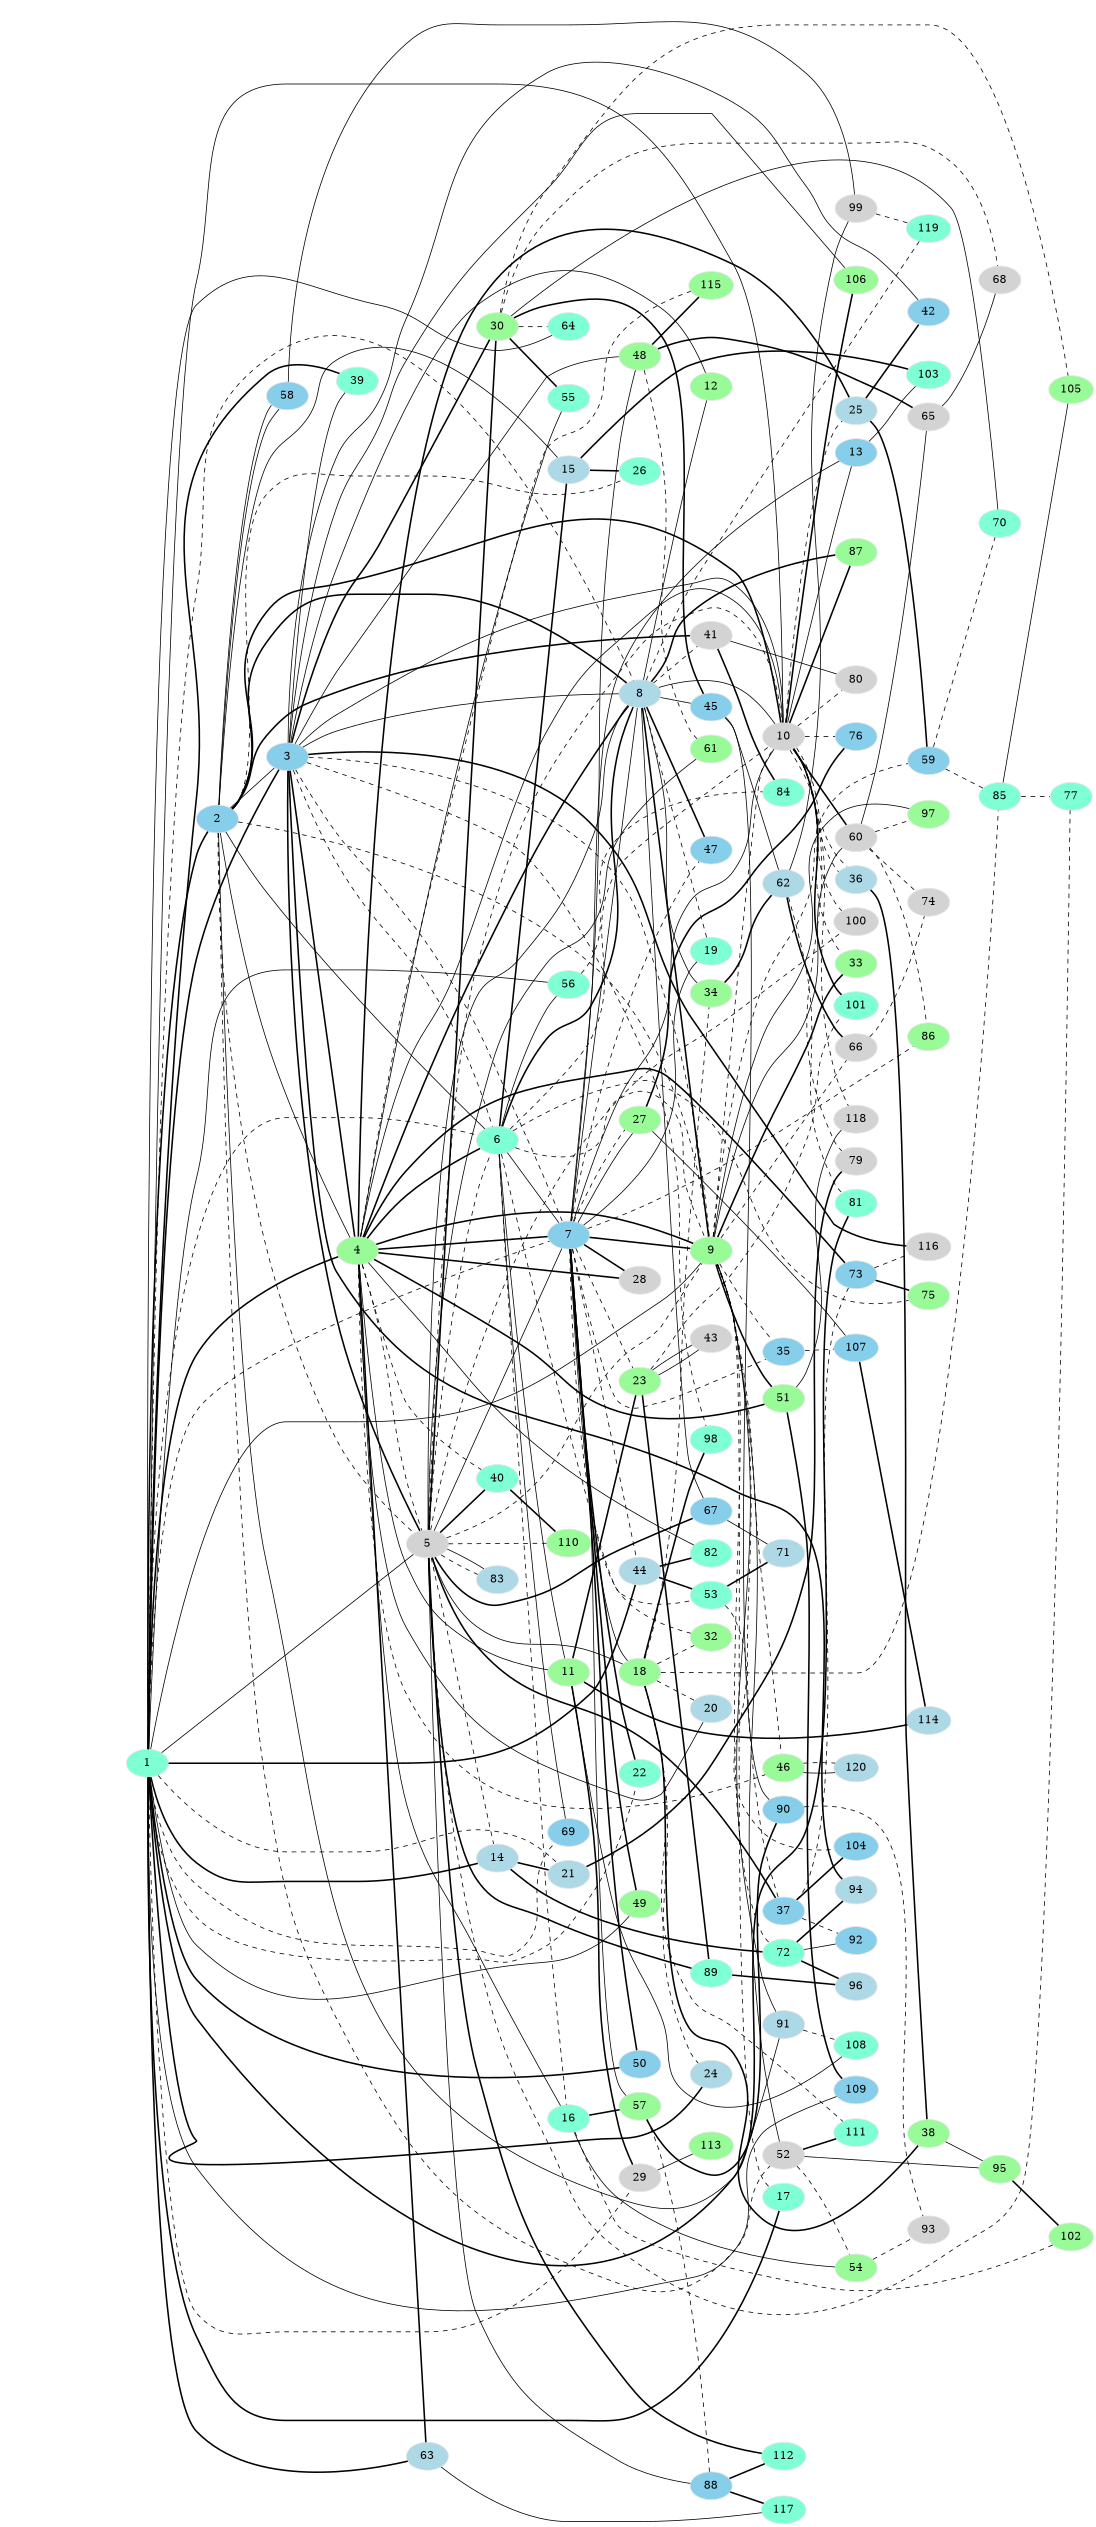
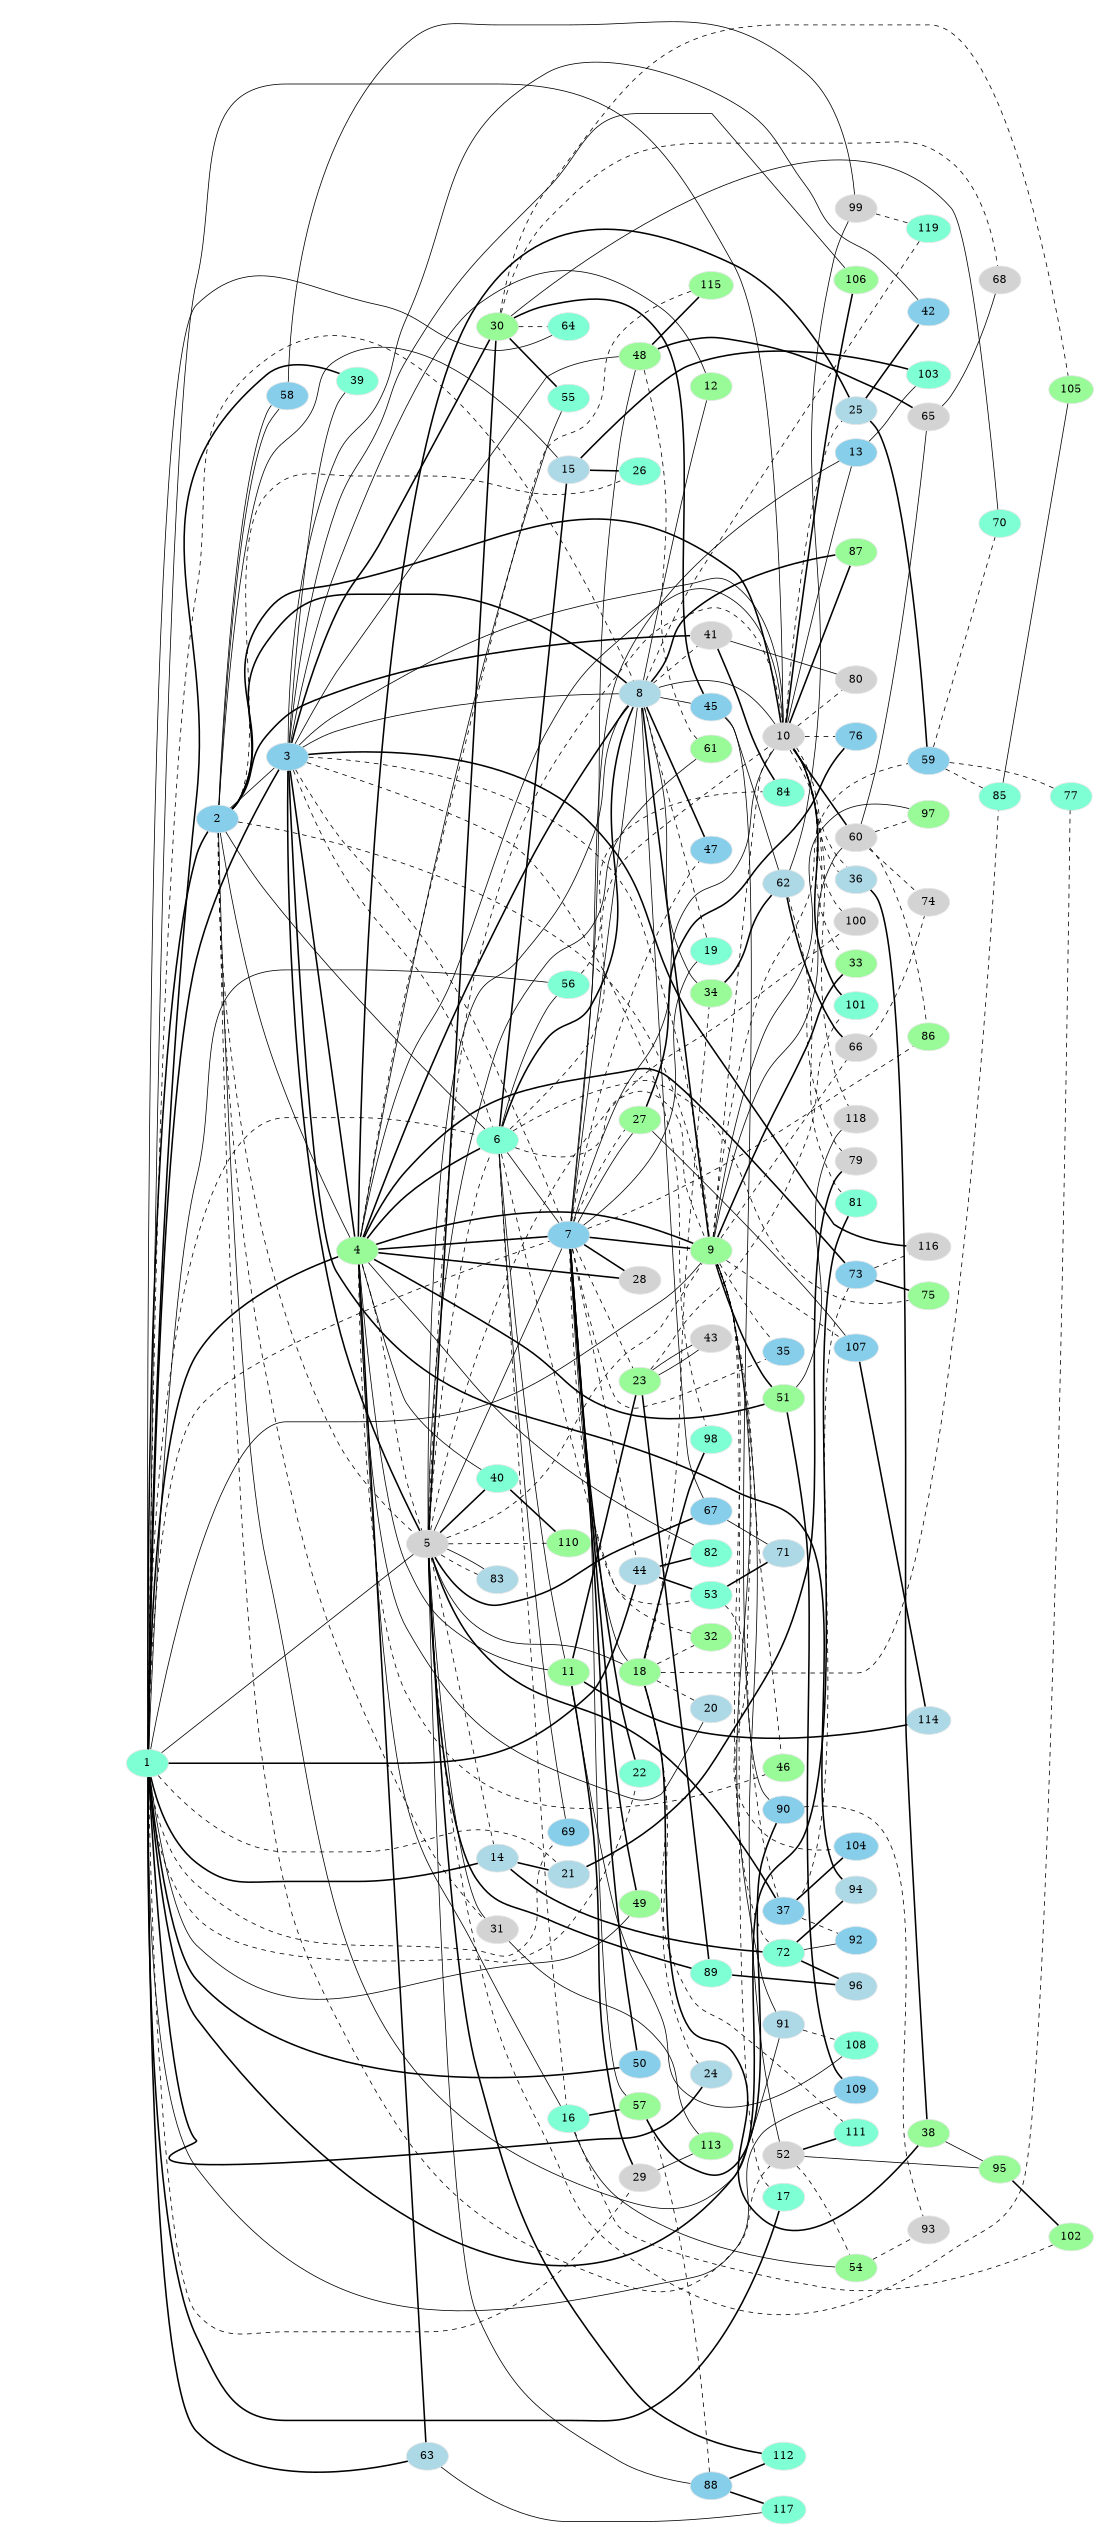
(1036, 796) -> (1000, 770)
(819, 1350) -> (784, 1299)
(398, 1382) -> (398, 1382)
(856, 1768) -> none
none -> (497, 1930)
